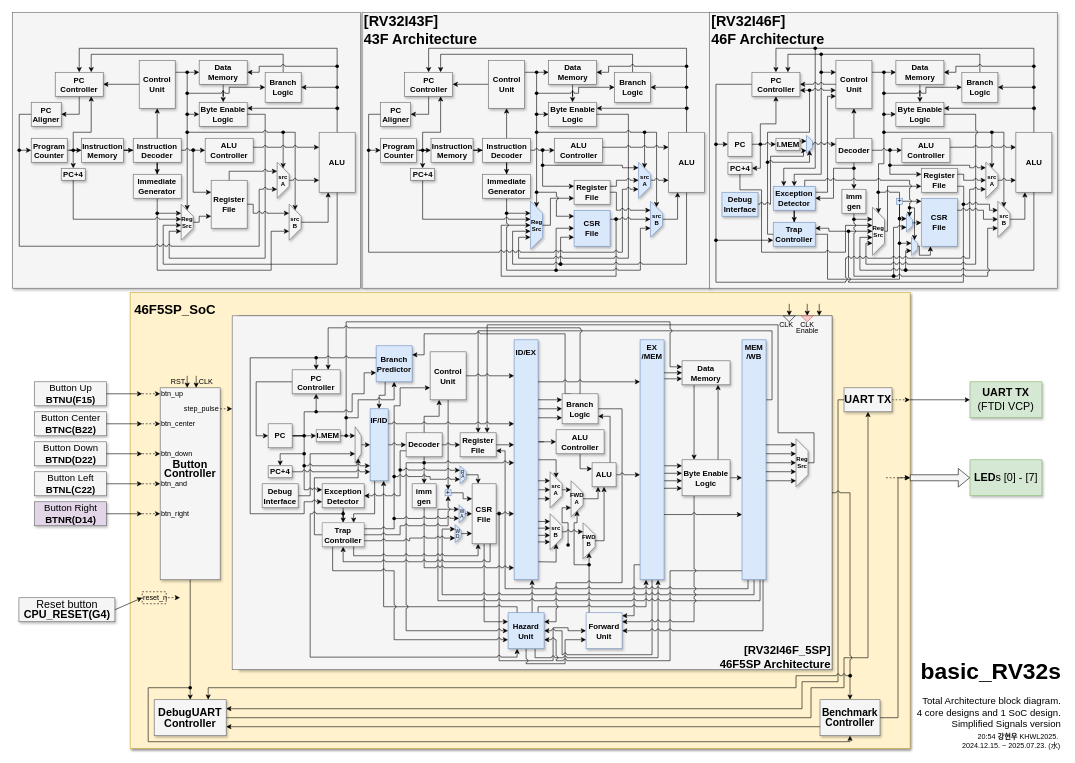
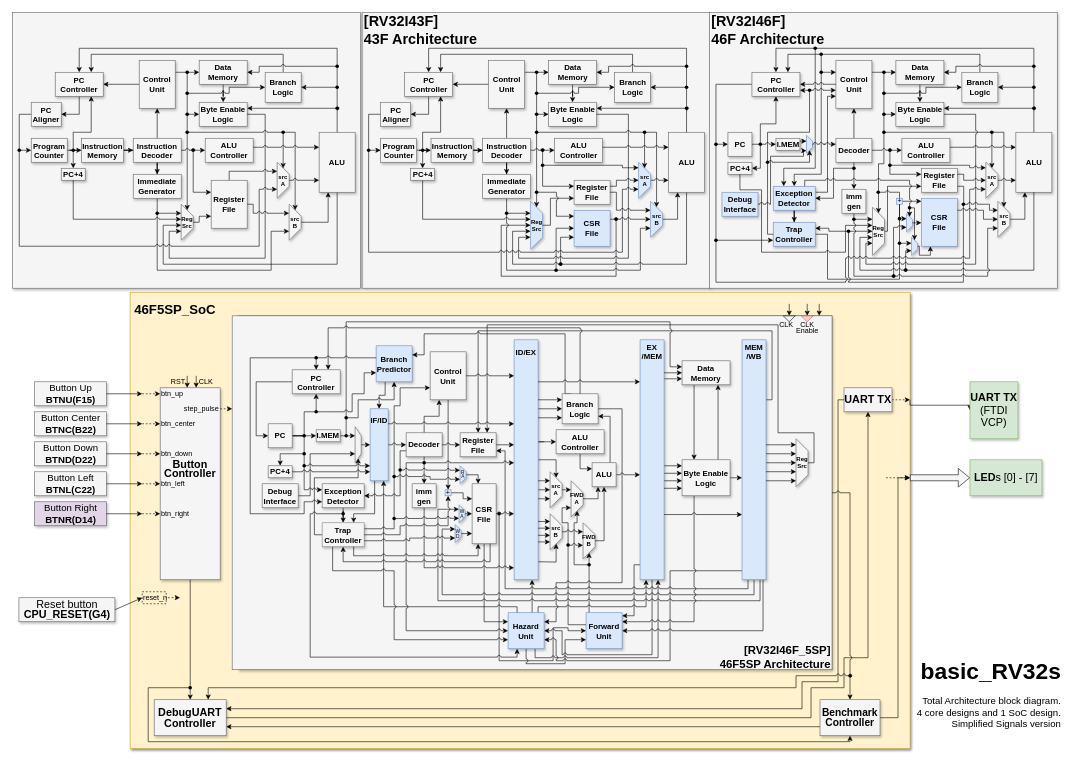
(1006, 400) -> (994, 410)
(175, 484) -> (176, 484)
none -> (568, 591)
(604, 631) -> (604, 631)
(1000, 741) -> none
